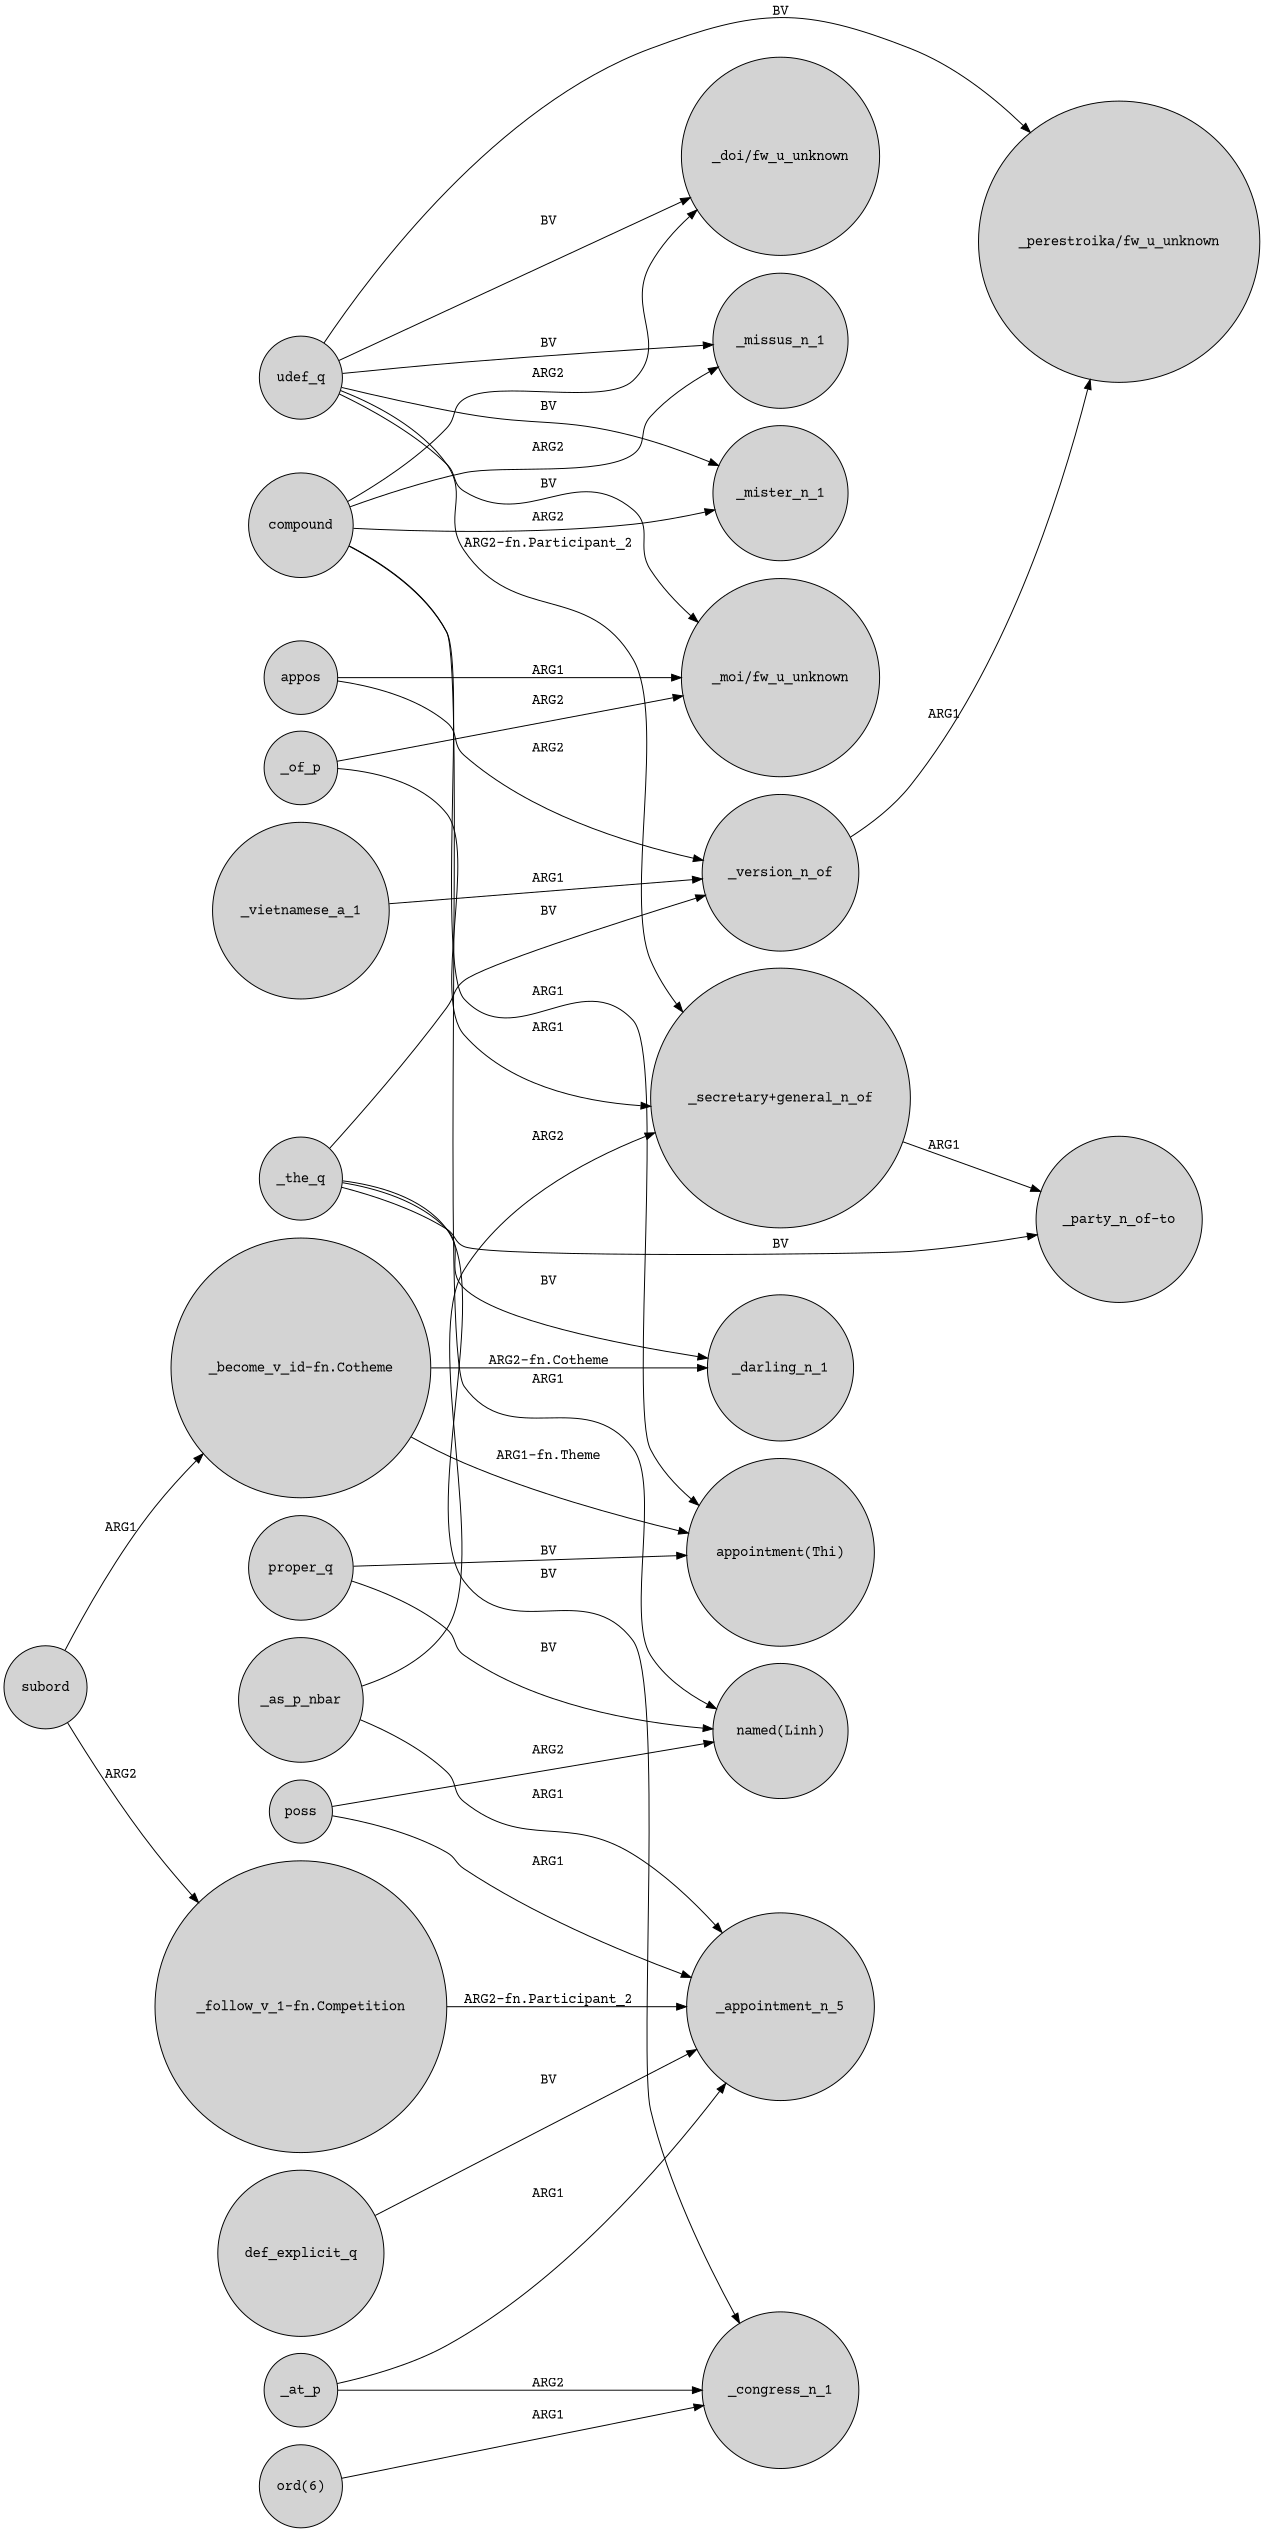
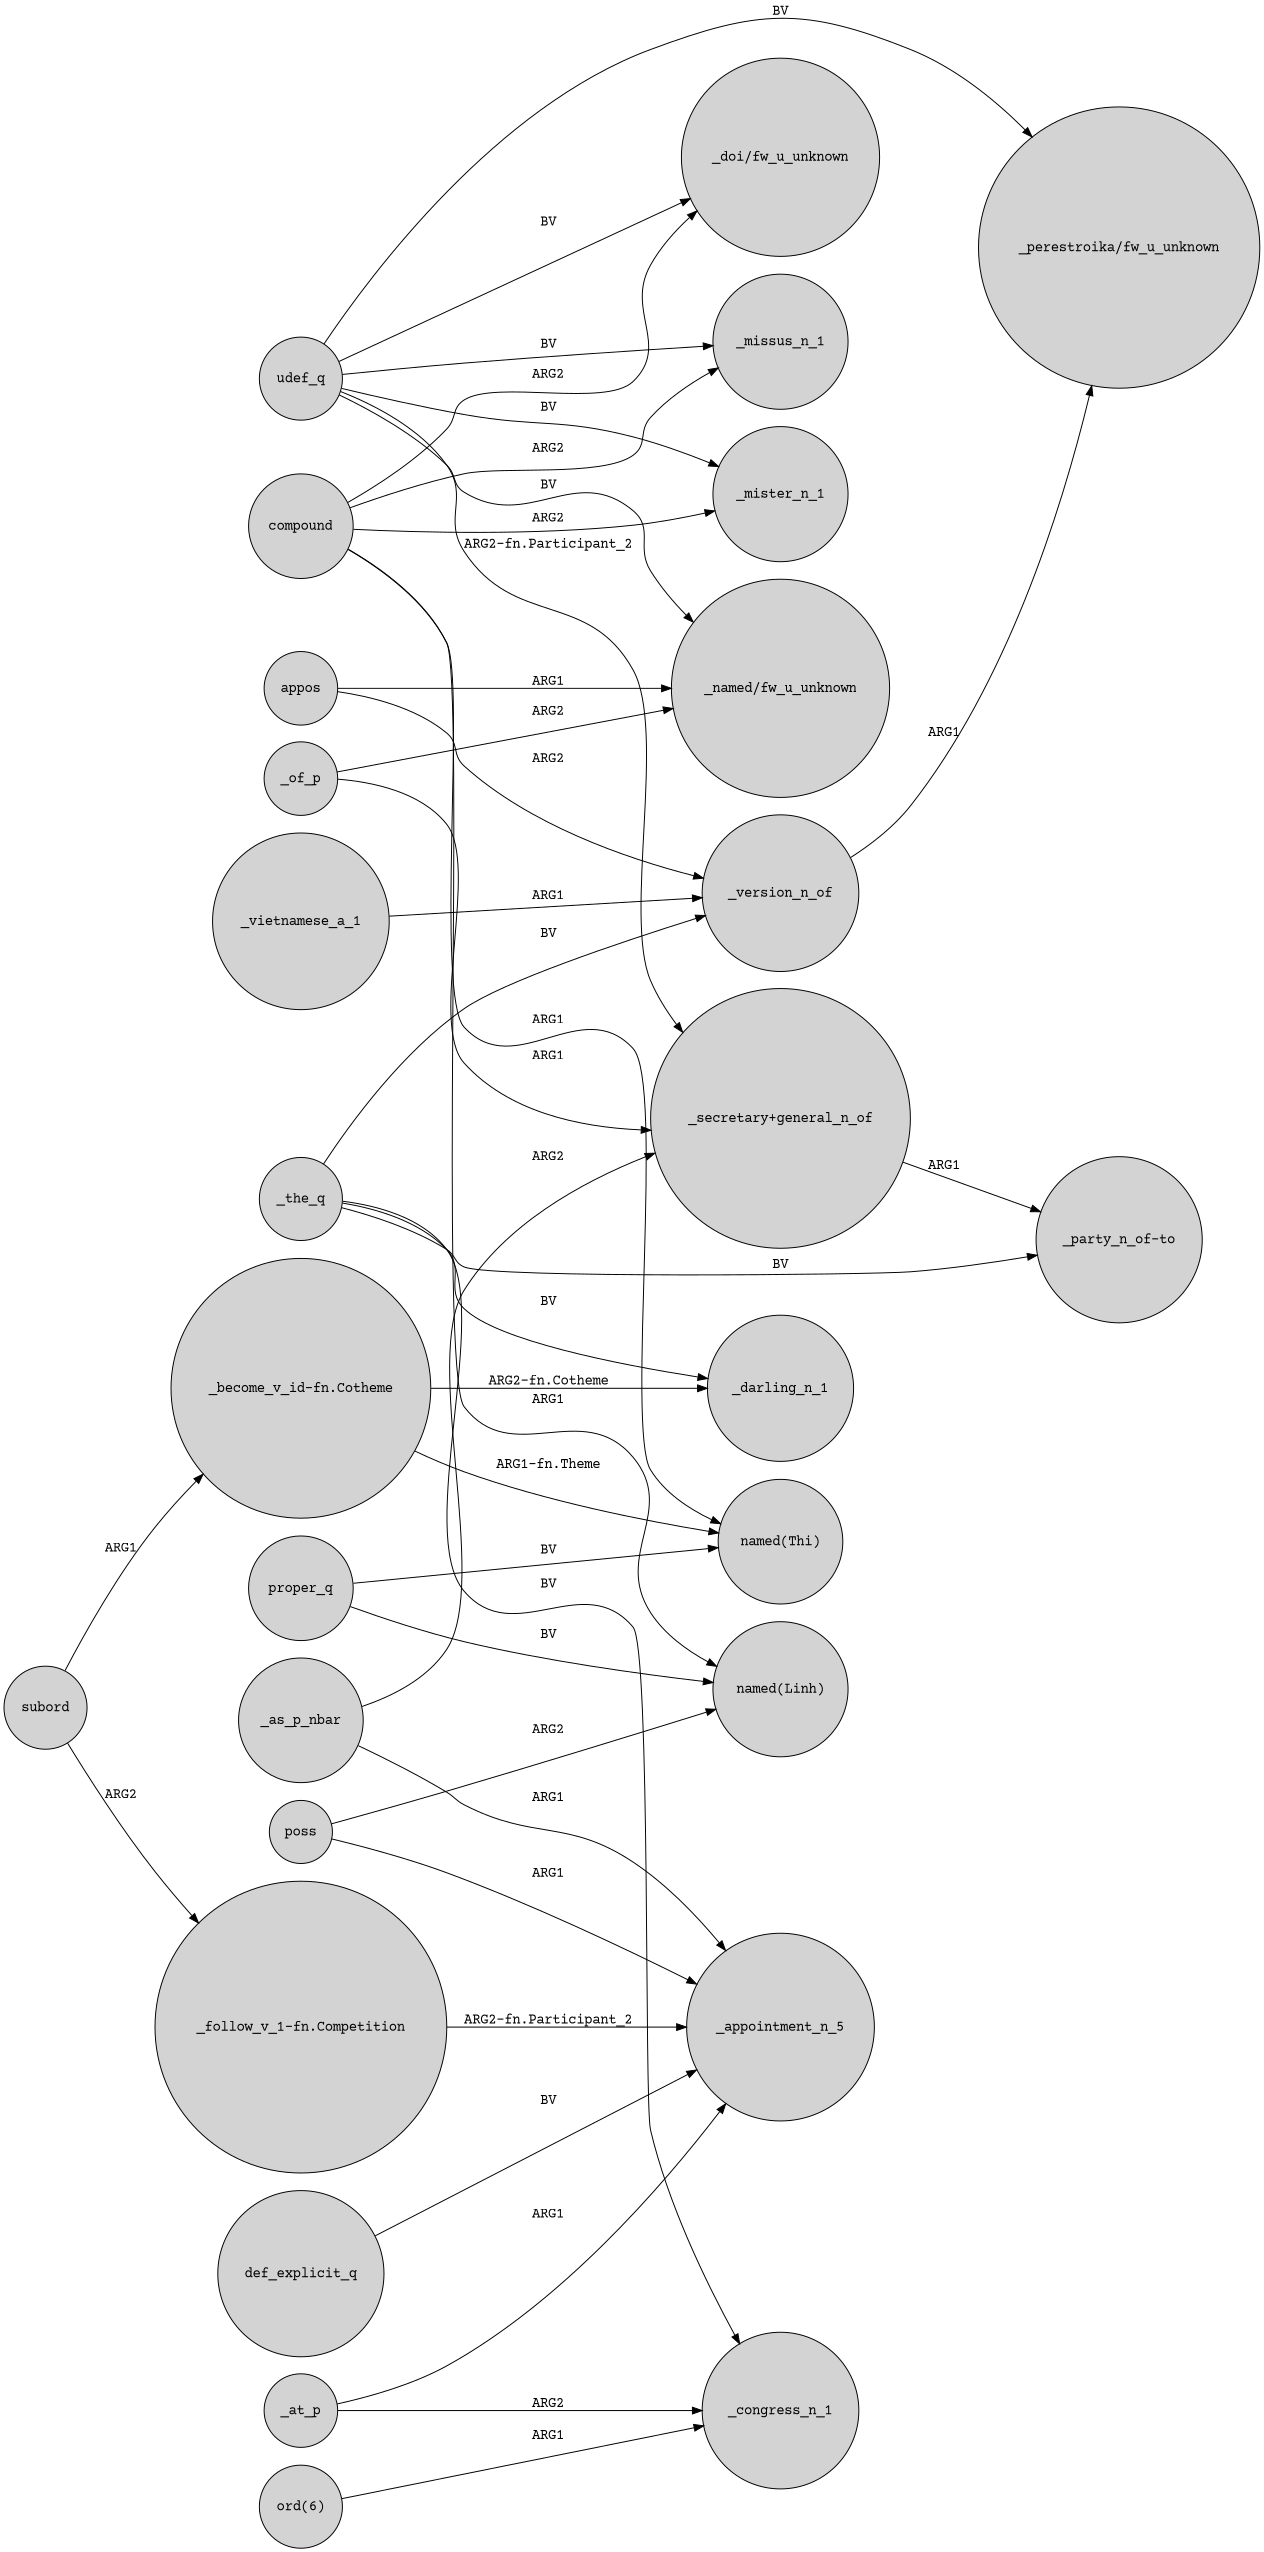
(781, 678) -> (781, 688)
(781, 1552) -> (781, 1542)
